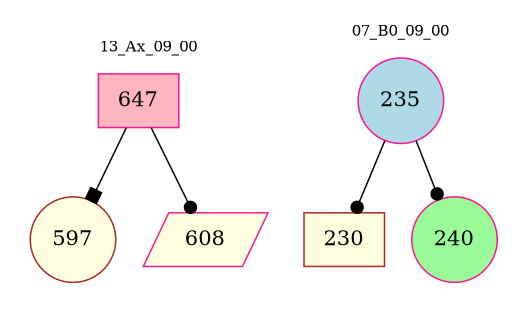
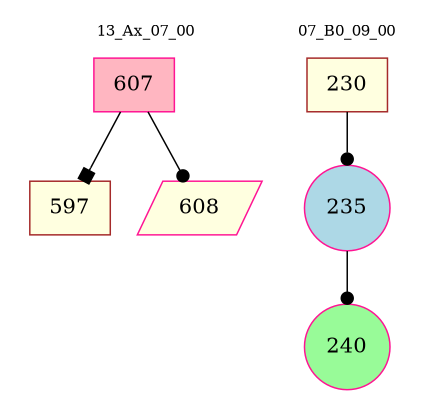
(149, 48) -> (146, 32)
(139, 101) -> (134, 85)
(372, 171) -> (347, 132)
(73, 240) -> (70, 208)
